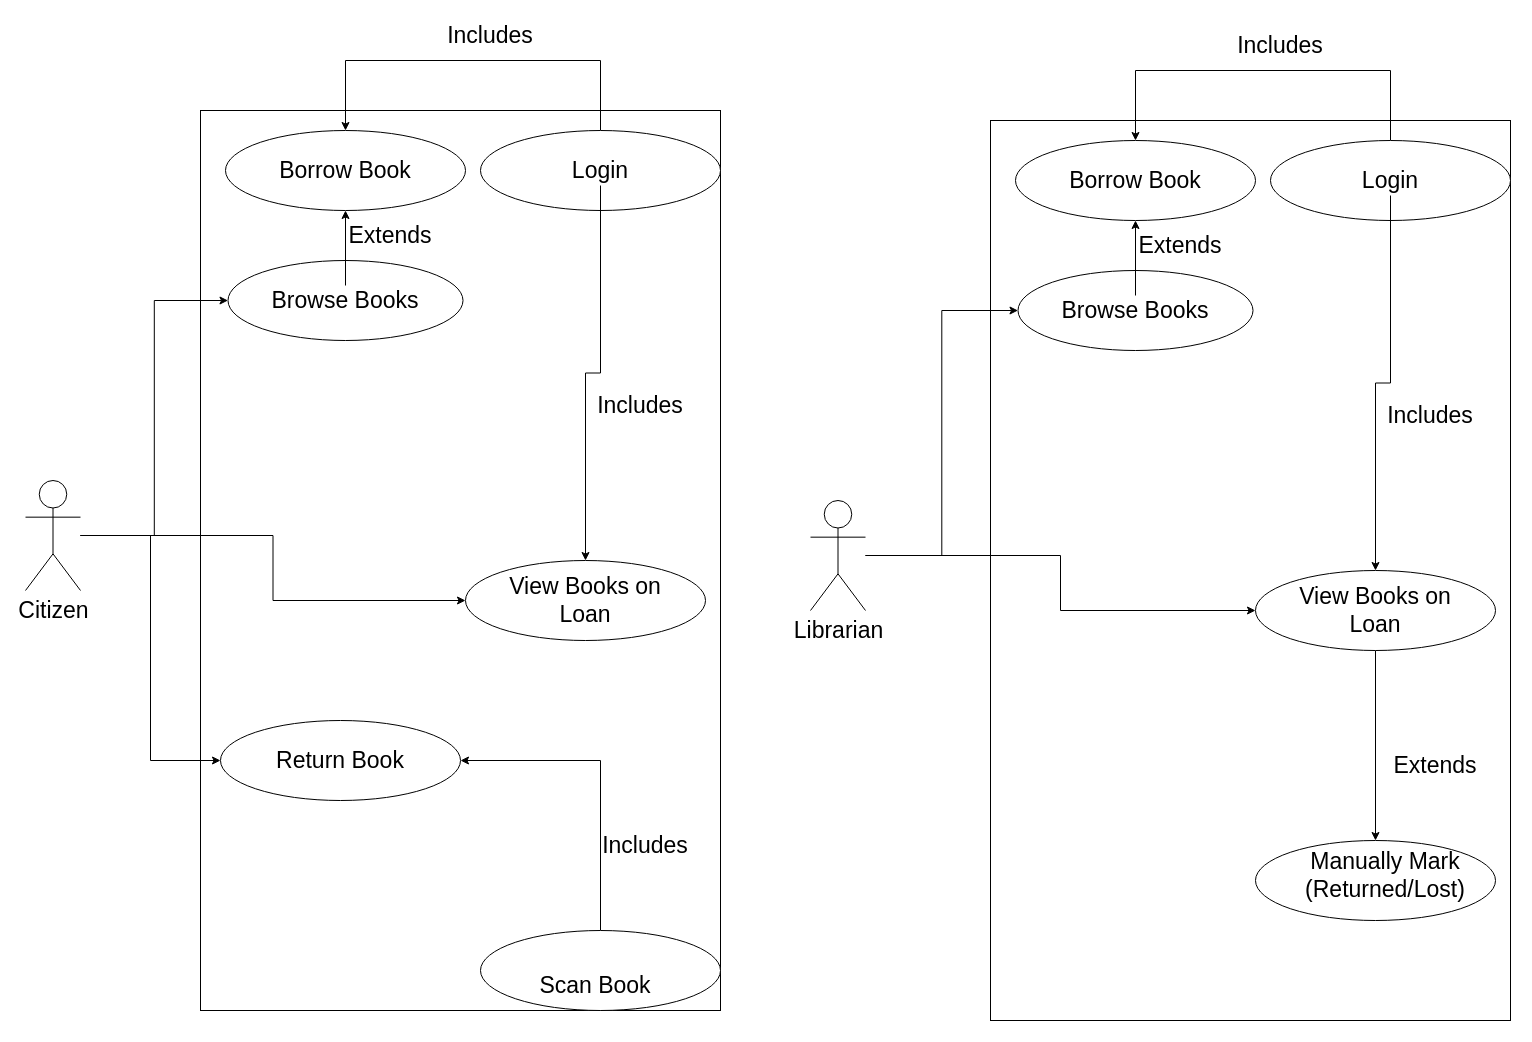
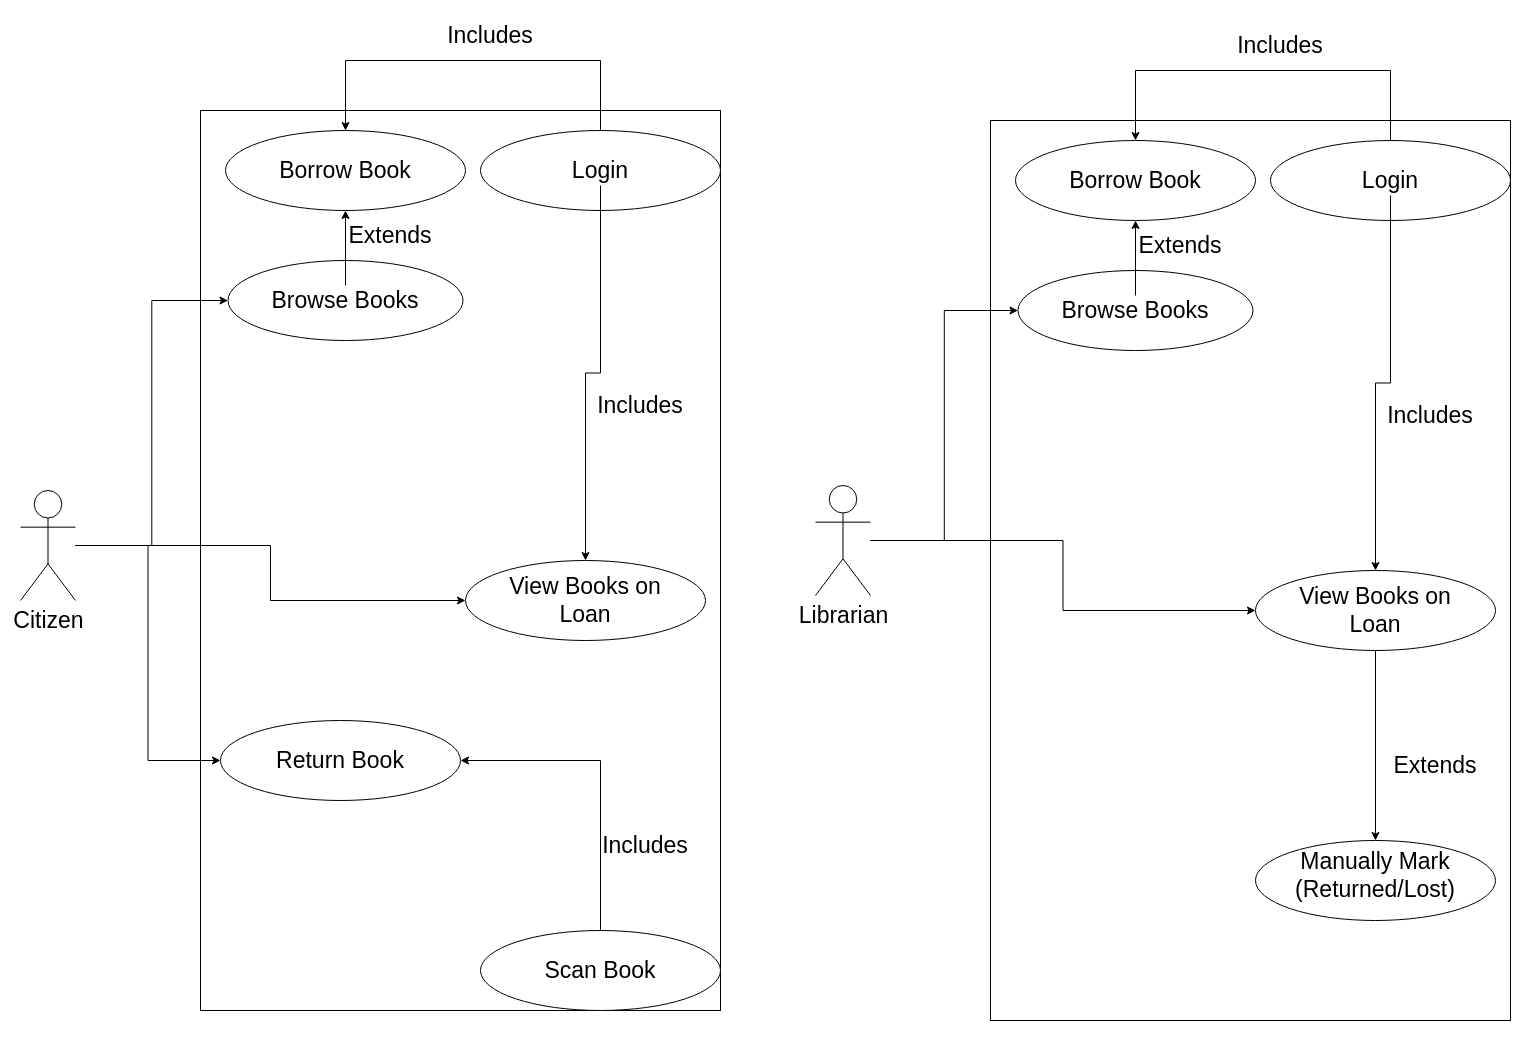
(53, 536) -> (48, 546)
(838, 556) -> (843, 541)
(1386, 876) -> (1376, 876)
(596, 986) -> (601, 971)
